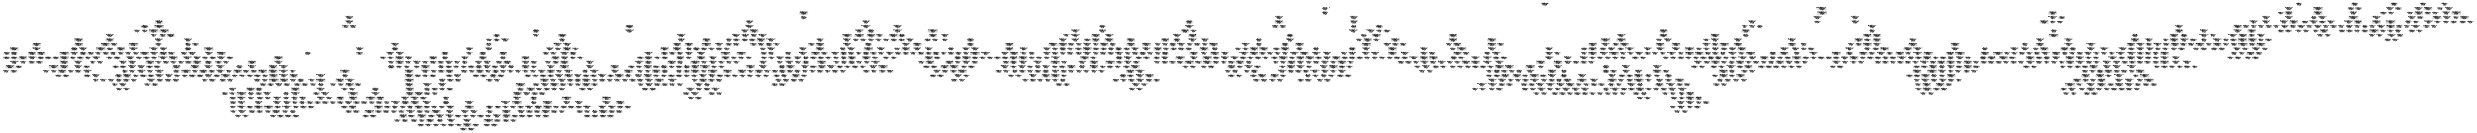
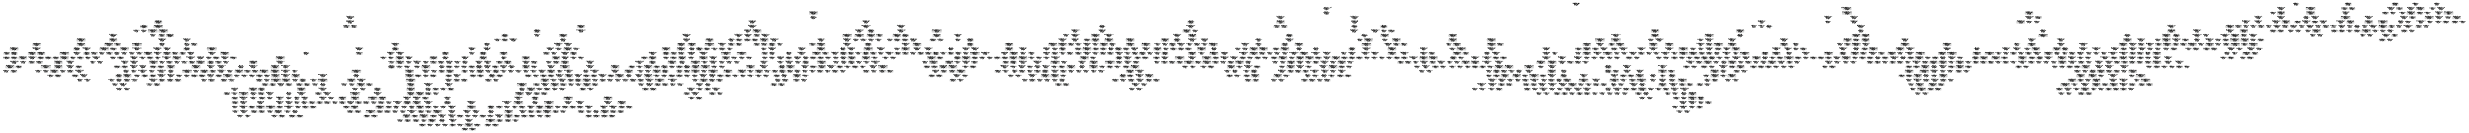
(1070, 49) -> none
